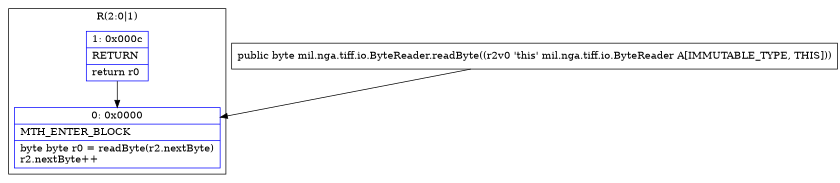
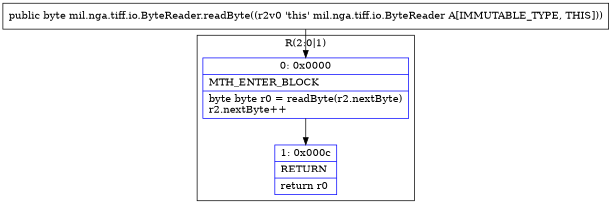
(117, 91) -> (306, 128)
